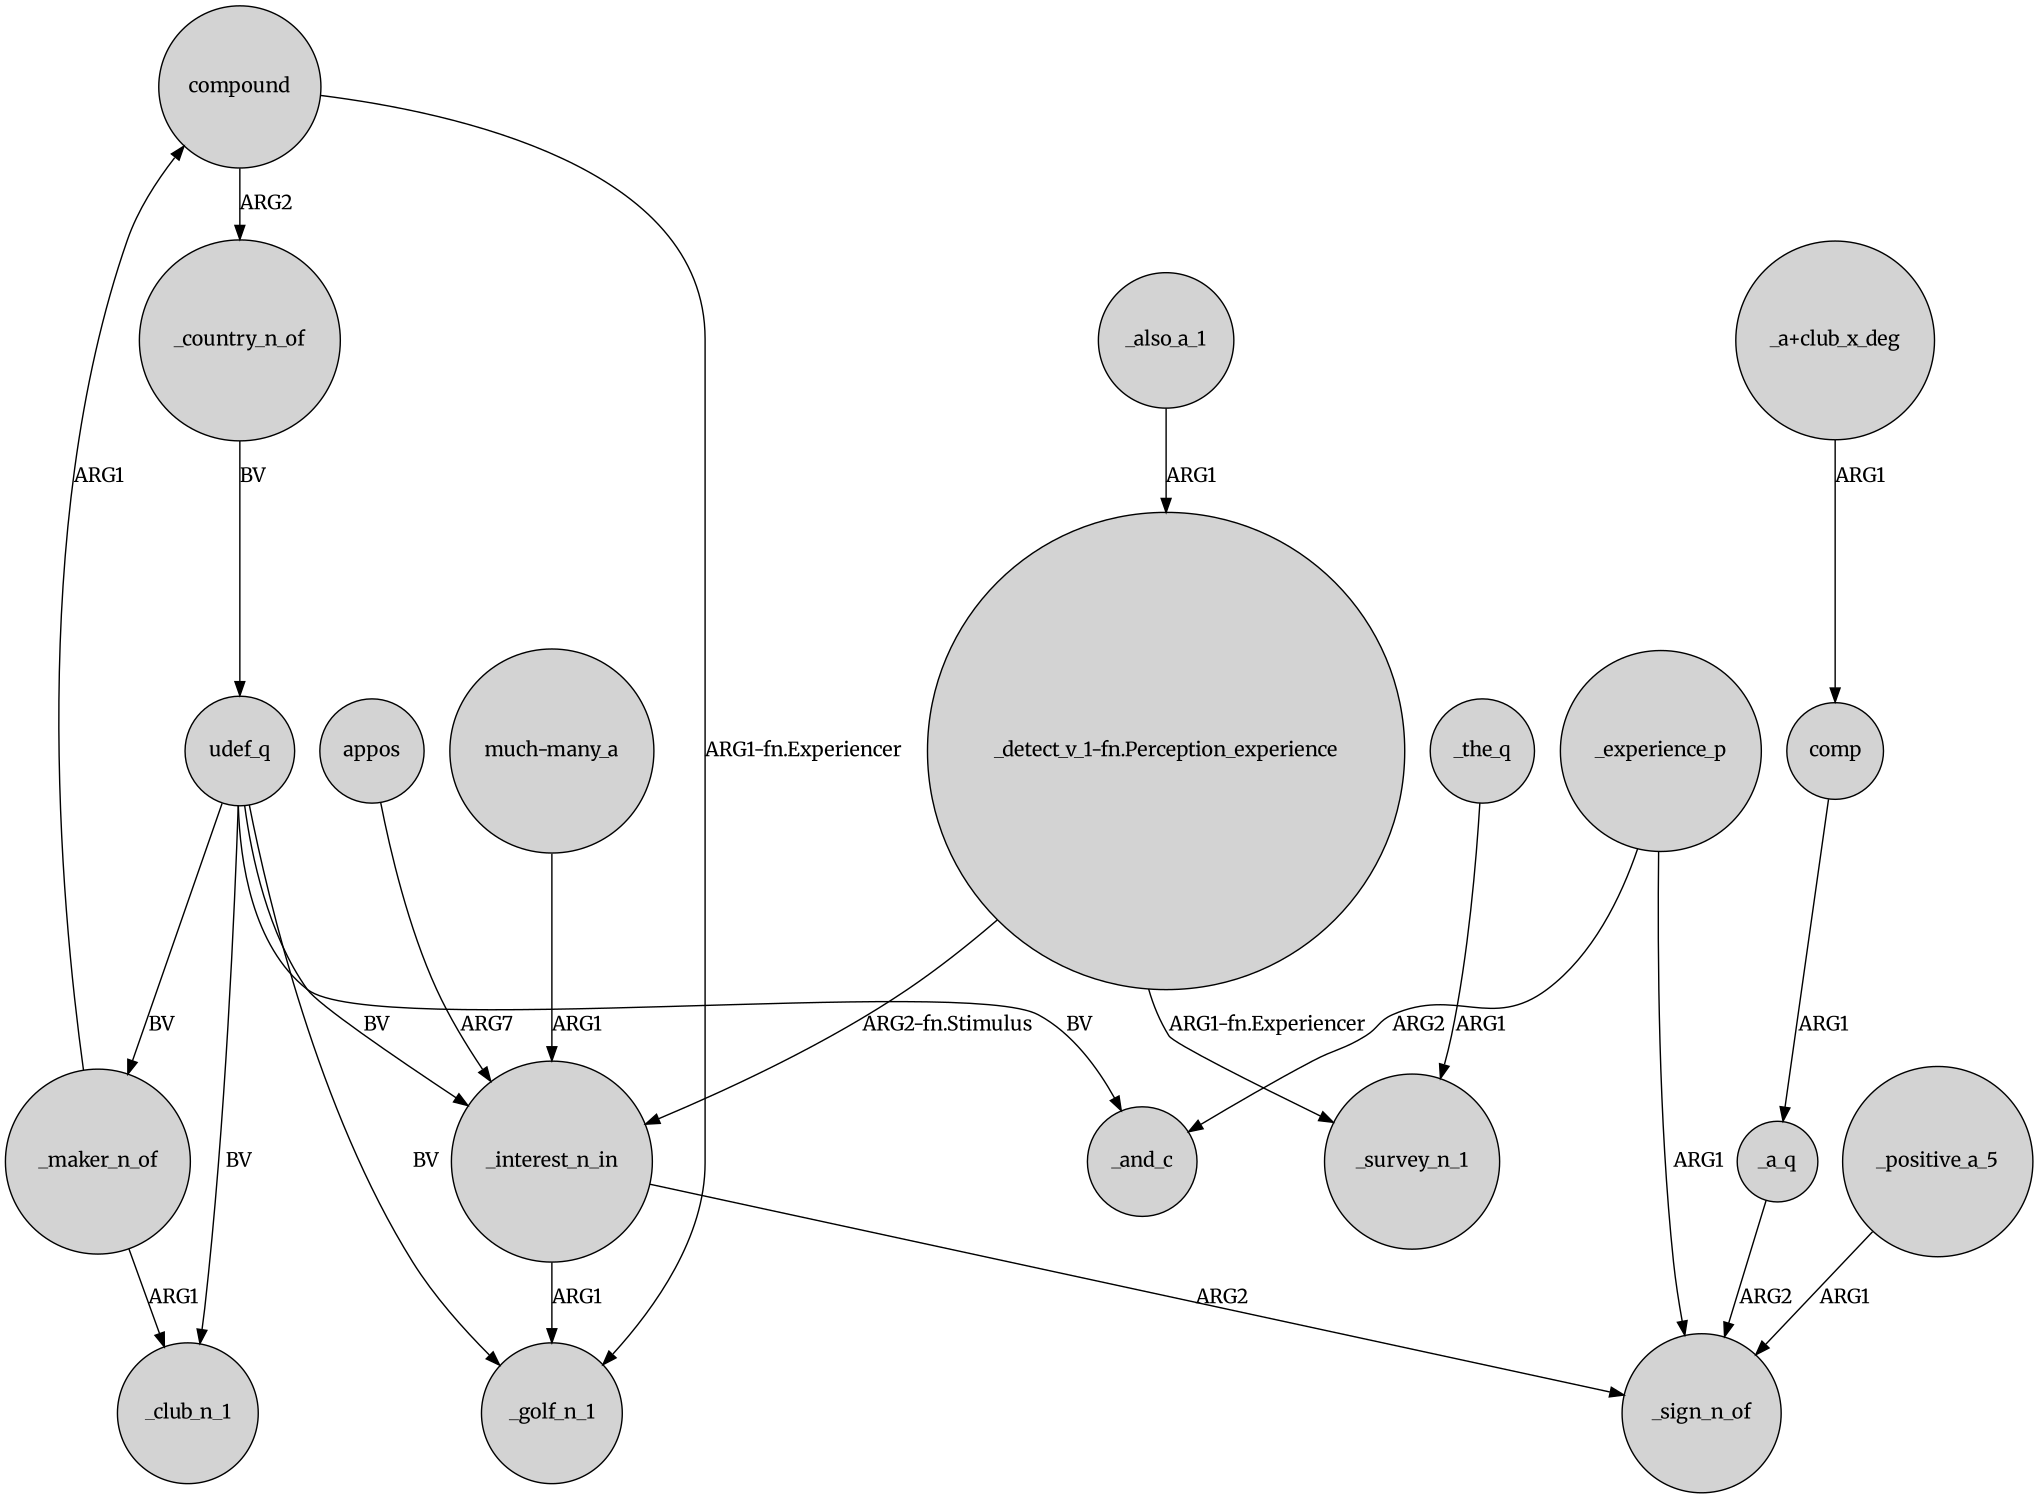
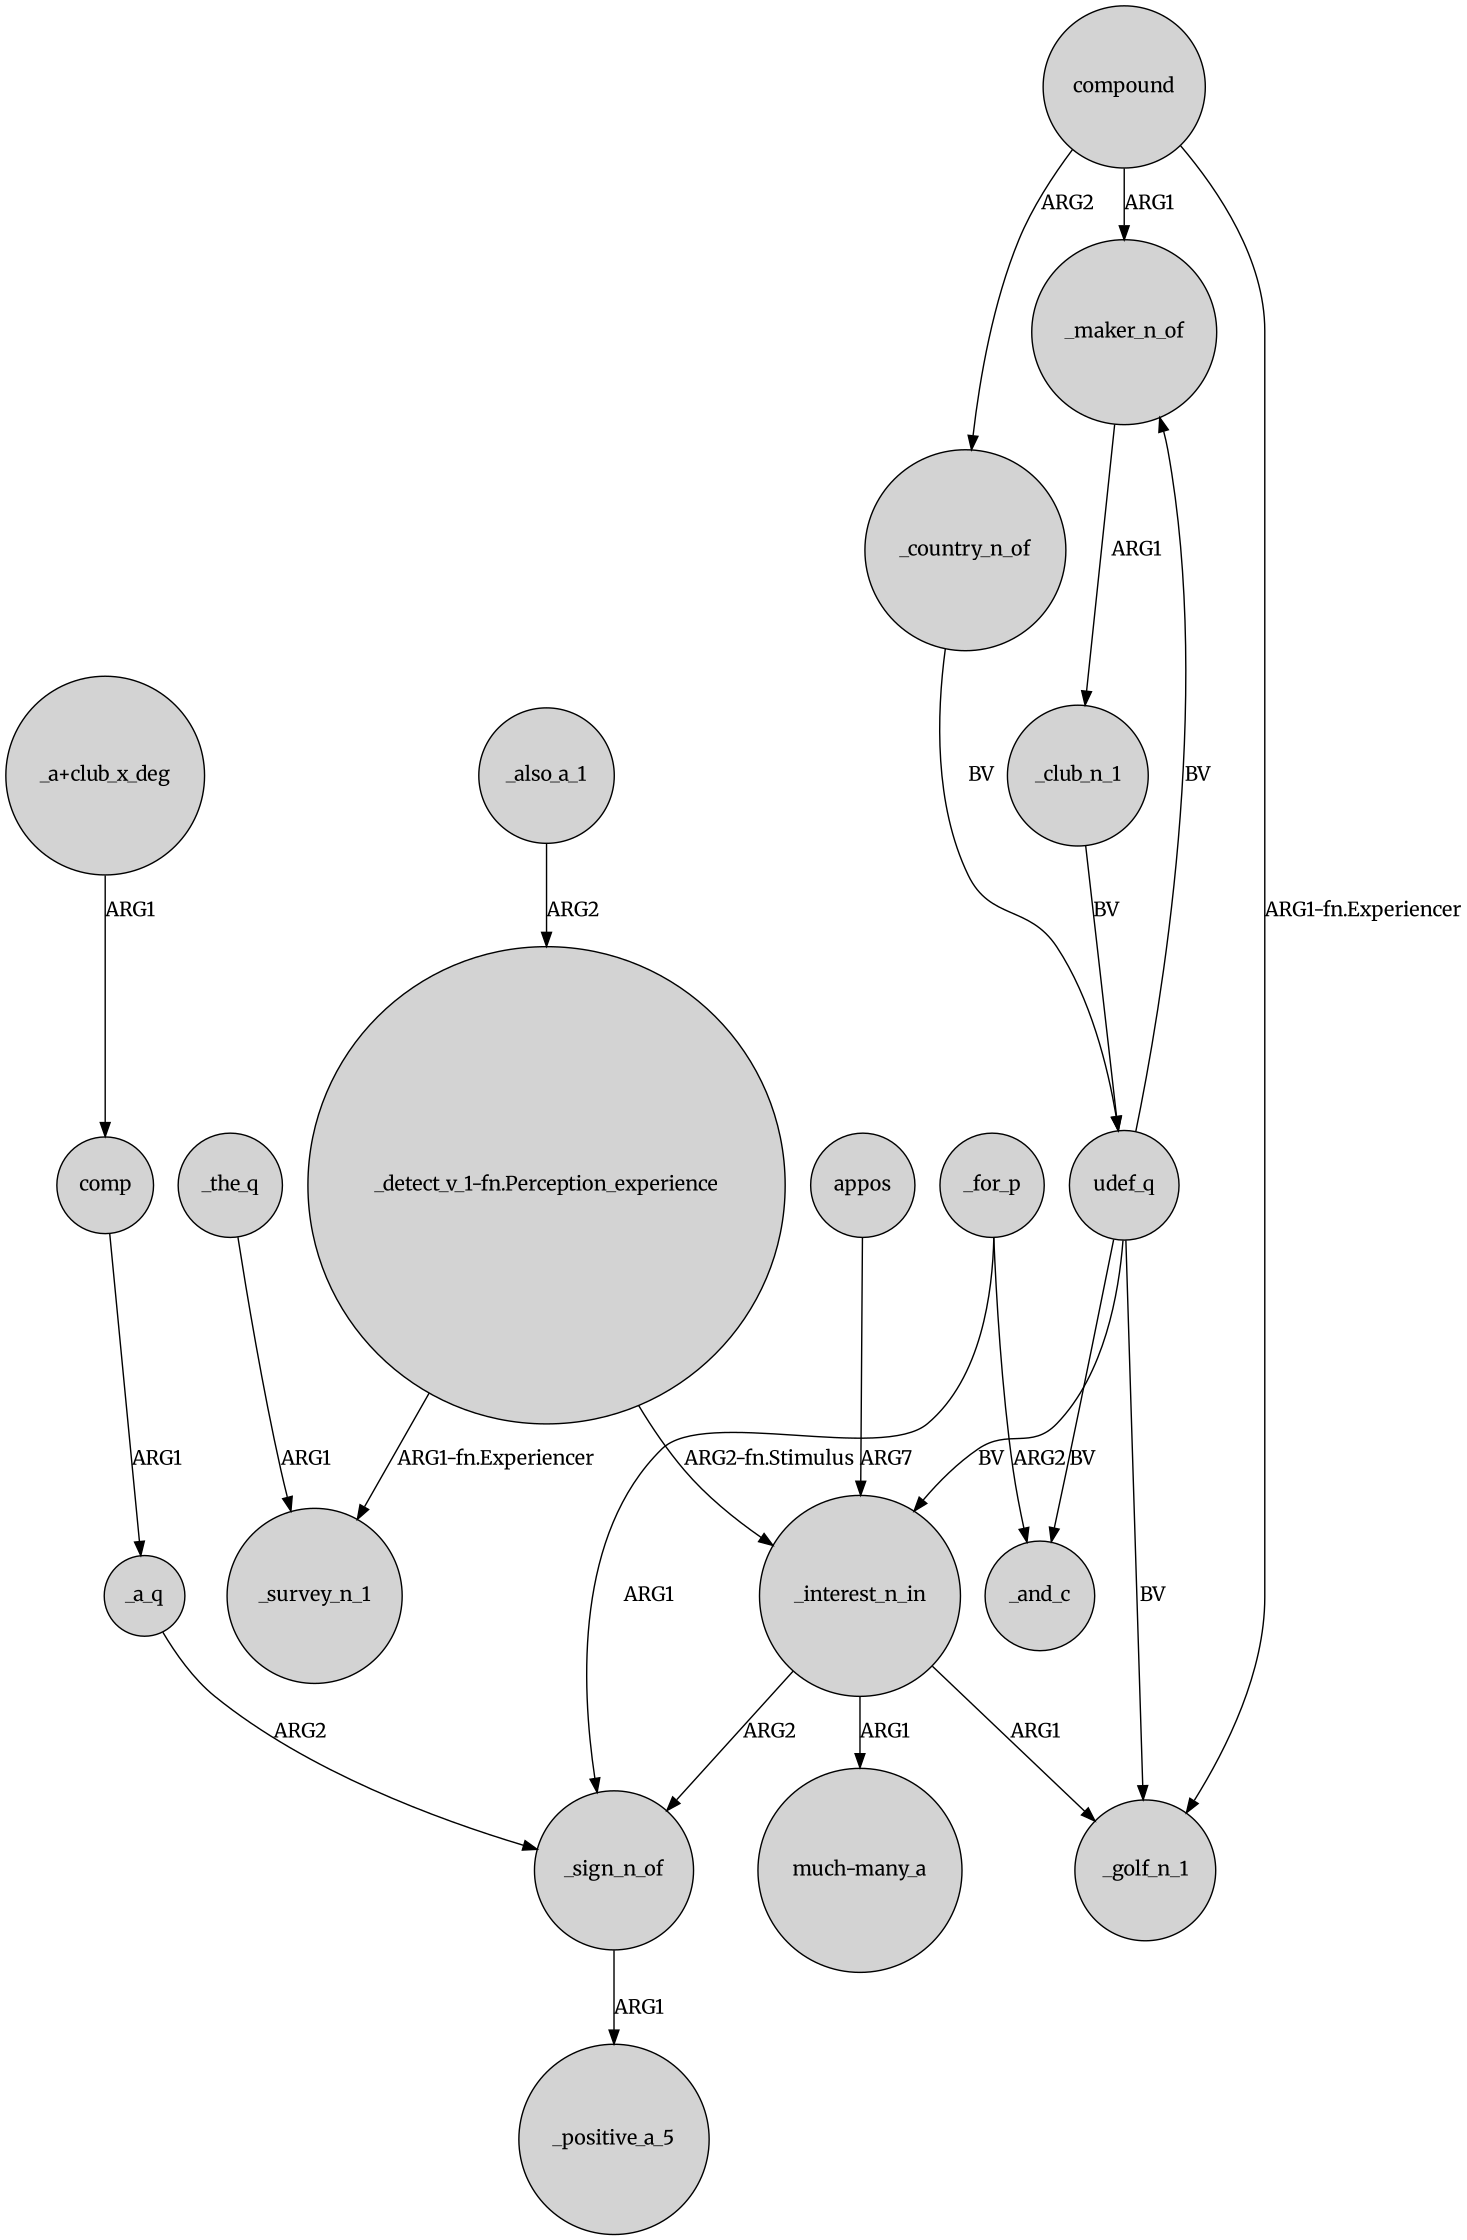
(1191, 477) -> (573, 911)
(62, 604) -> (1124, 197)
(1661, 751) -> (992, 1185)
(552, 950) -> (860, 1725)
(225, 1068) -> (1101, 981)
(1819, 1288) -> (614, 1990)
